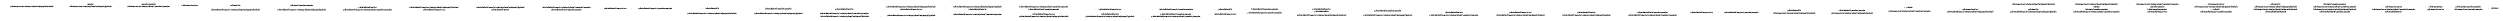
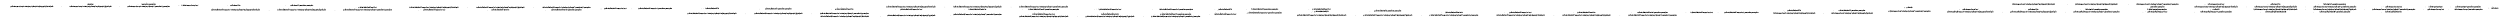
(2096, 7) -> none
